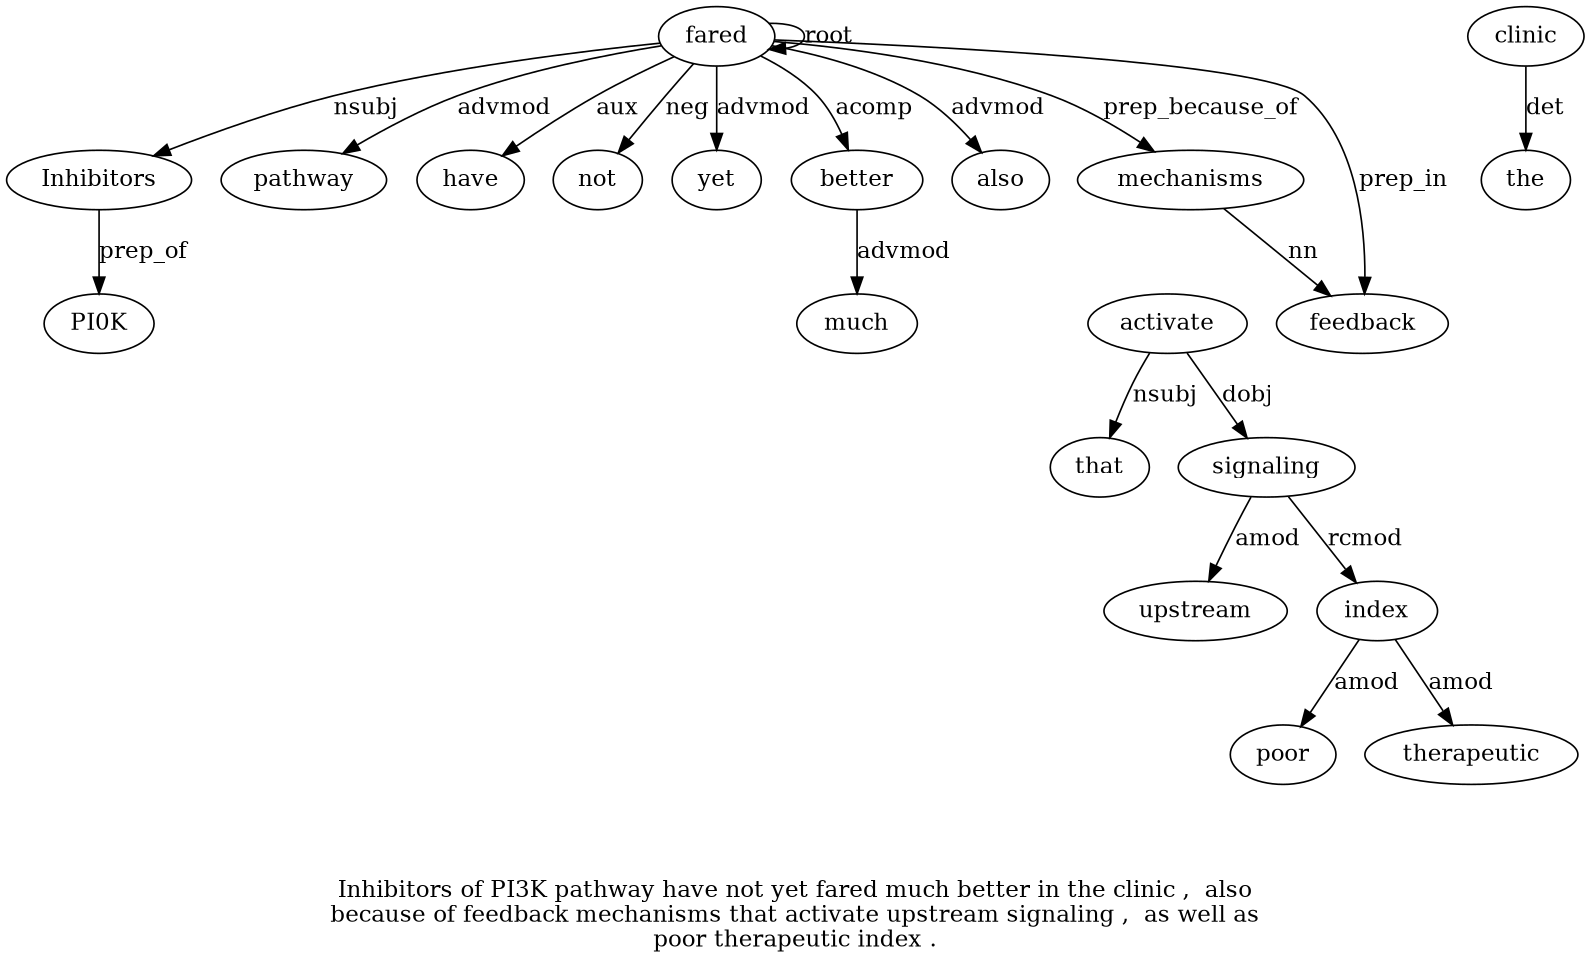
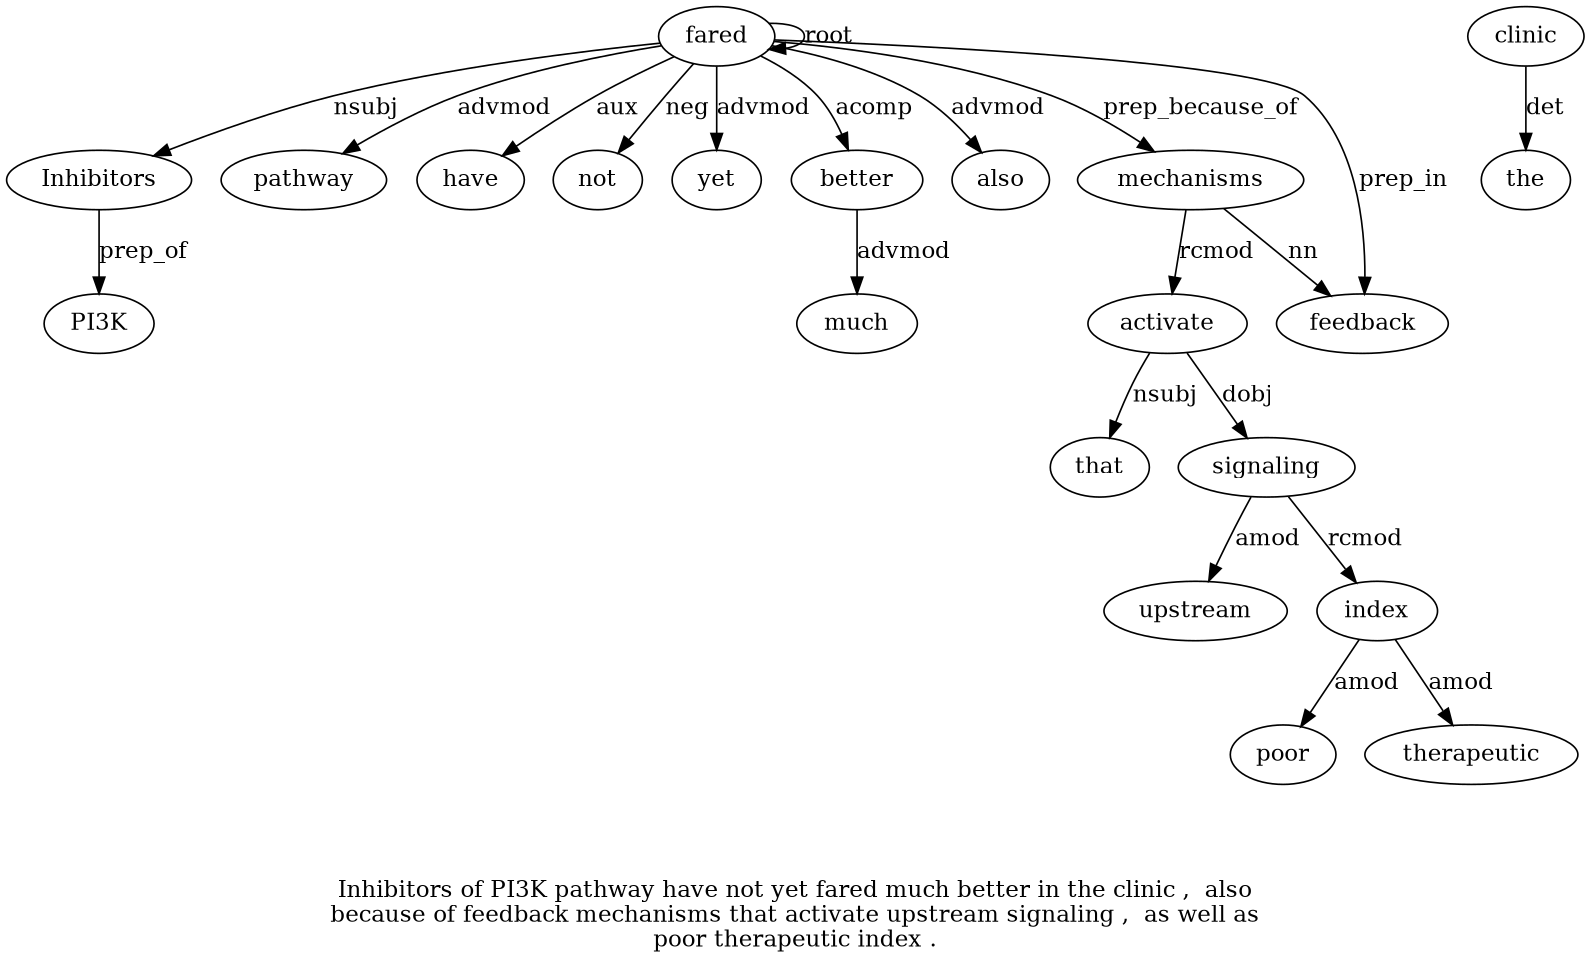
none -> (1180, 244)
(99, 324) -> (99, 324)
